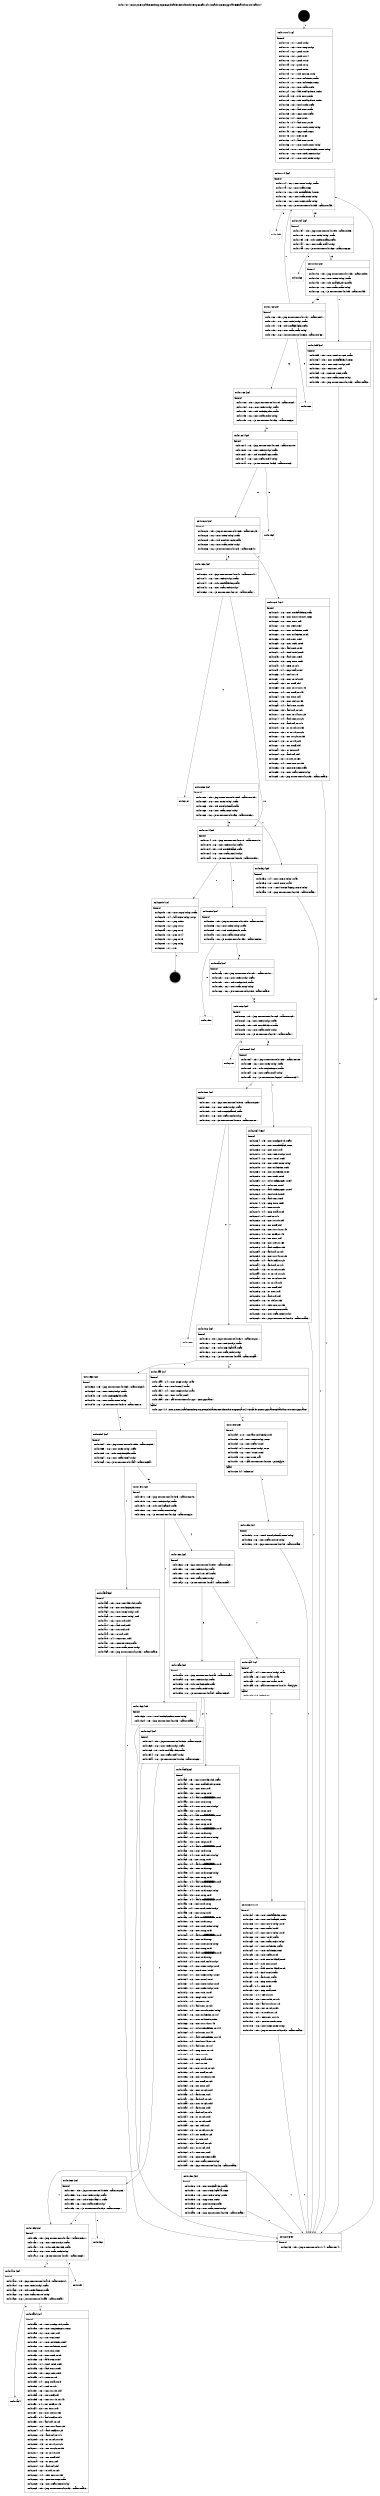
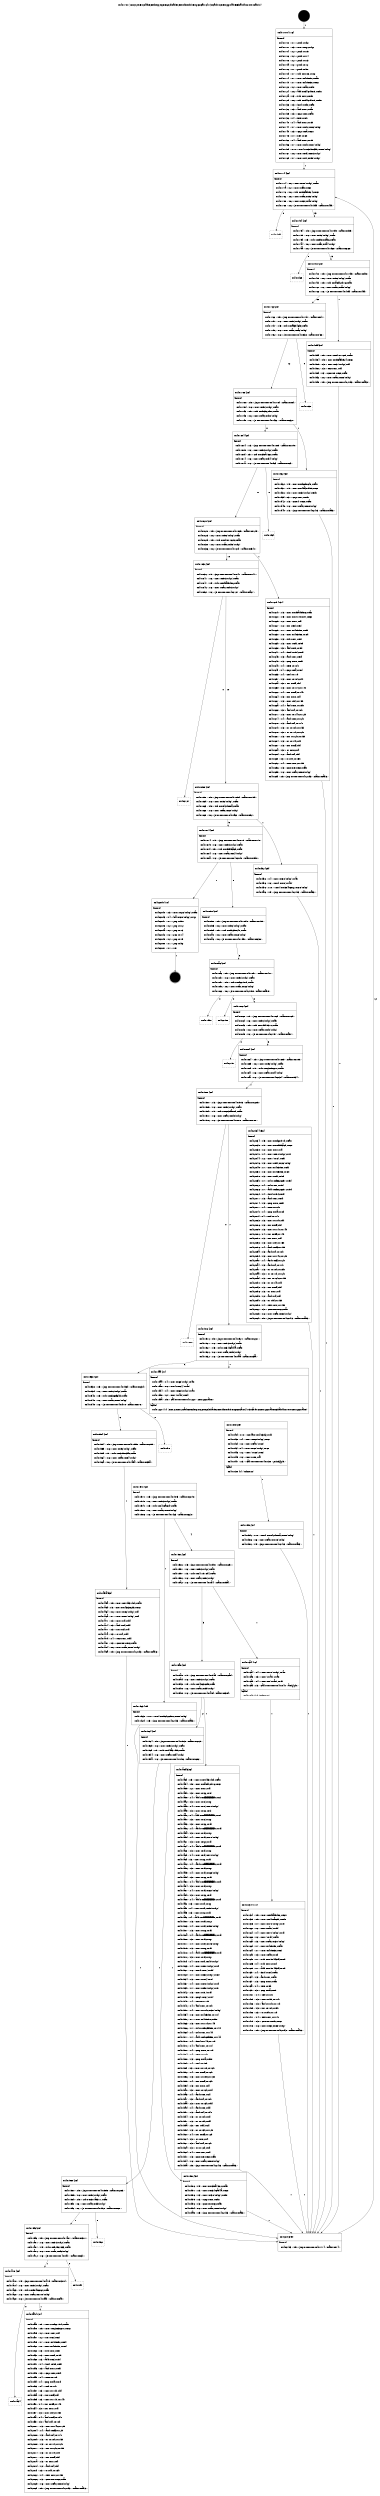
(285, 257) -> (304, 165)
none -> (304, 492)
(228, 557) -> (228, 557)
(251, 711) -> (226, 689)
(202, 978) -> (213, 1005)
none -> (223, 1021)
(273, 1104) -> none
(241, 1417) -> none
none -> (165, 1449)
(143, 1474) -> none
(141, 2033) -> (162, 1974)
